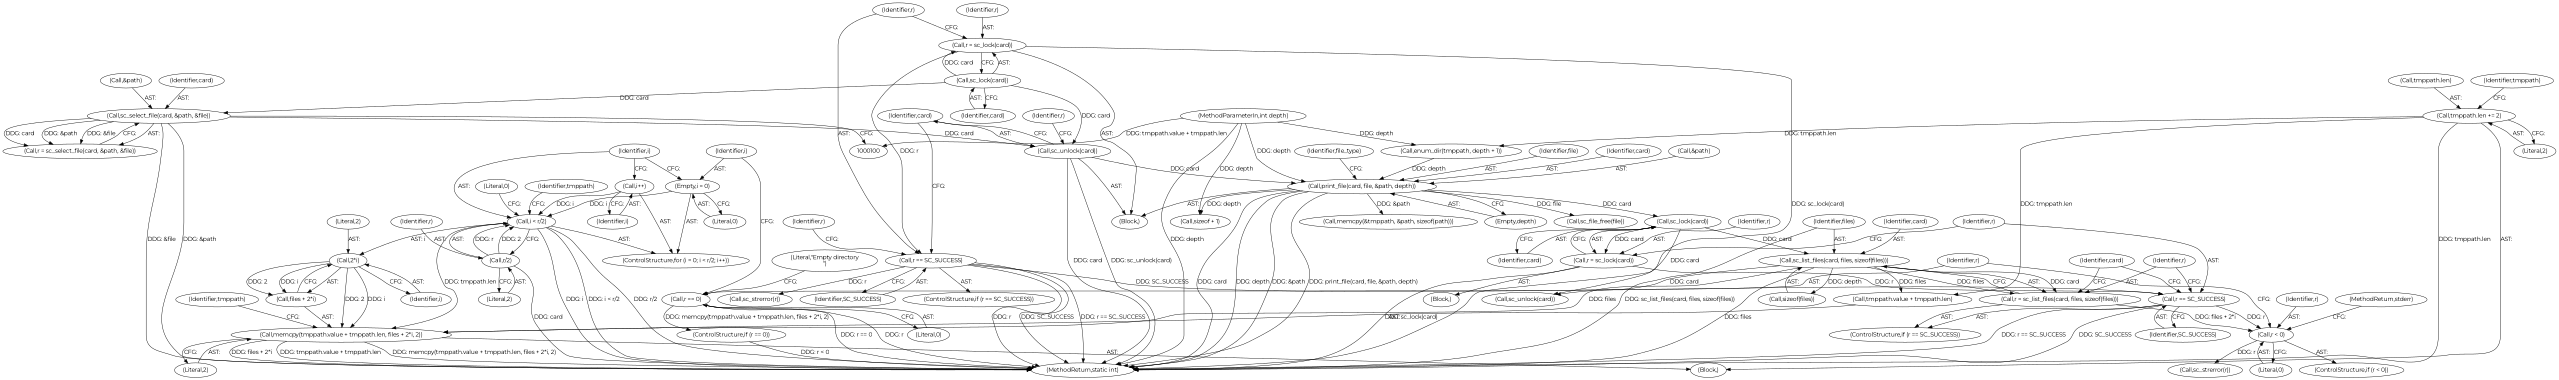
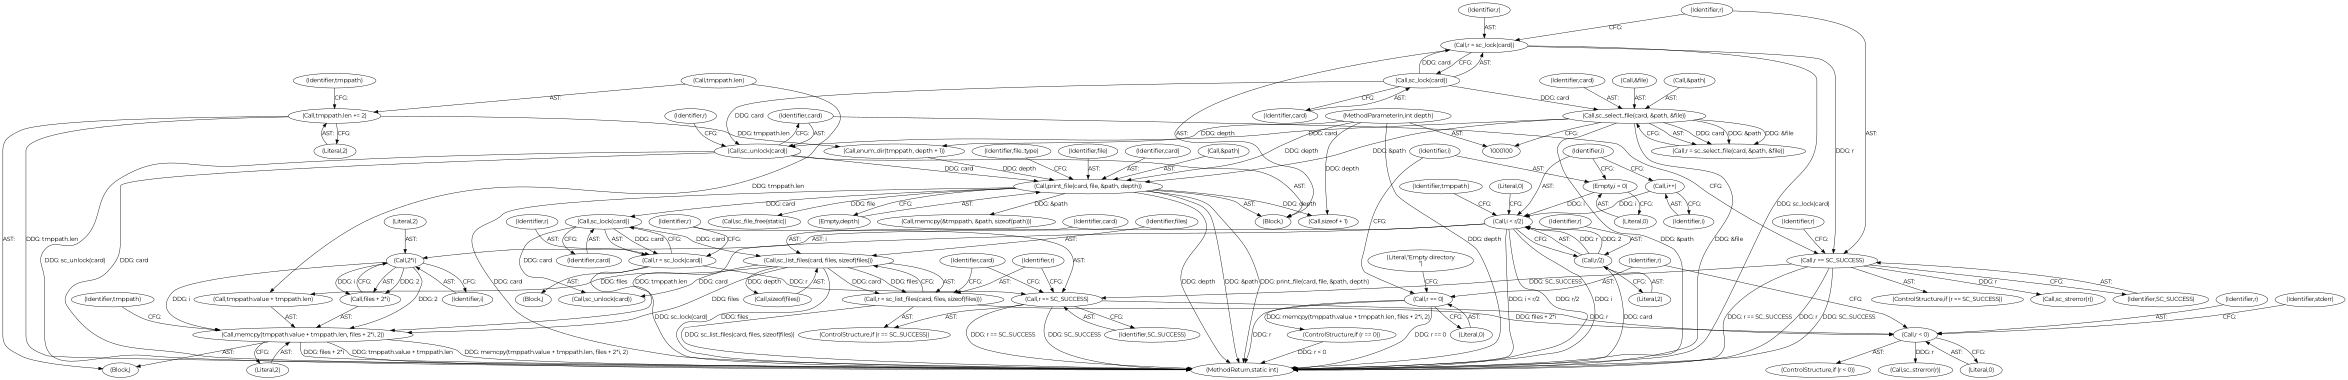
none -> (1634, 81)
(2126, 132) -> (605, 192)
(1177, 134) -> (1458, 134)
none -> (1359, 148)
(1596, 222) -> (754, 222)
(676, 261) -> none
(2381, 300) -> (2310, 300)
(1492, 353) -> (831, 359)
